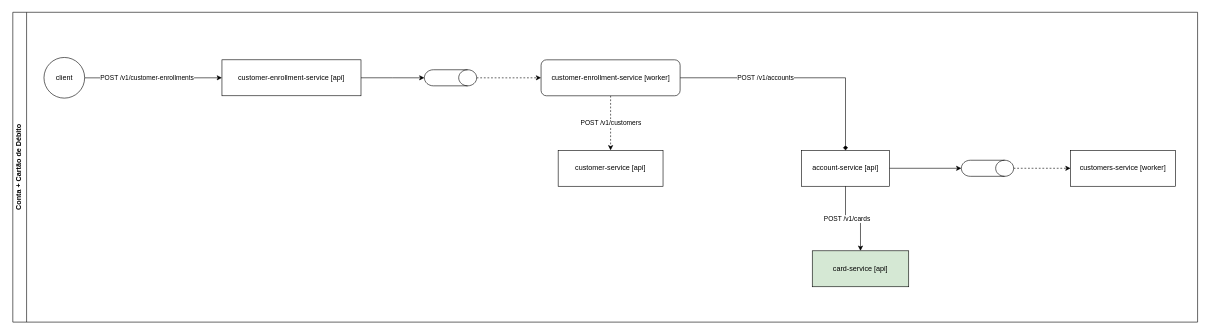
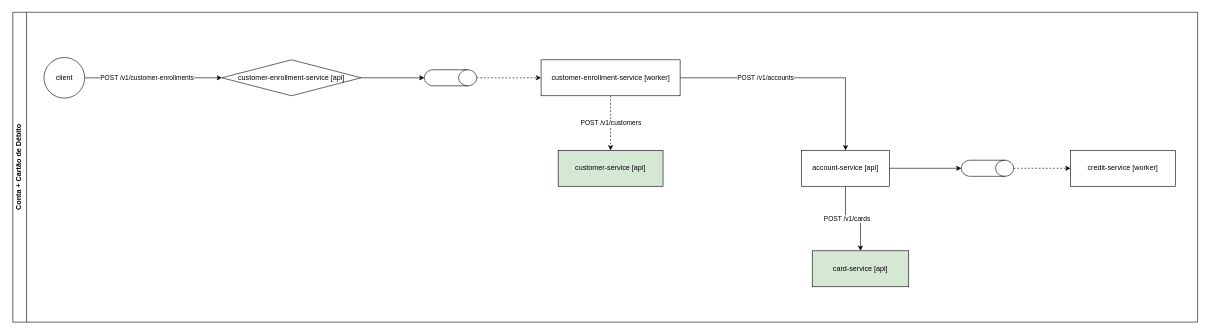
(291, 78) -> (291, 78)
(611, 78) -> (611, 78)
(846, 144) -> (846, 145)
(611, 168) -> (611, 168)
(1124, 168) -> (1124, 168)
